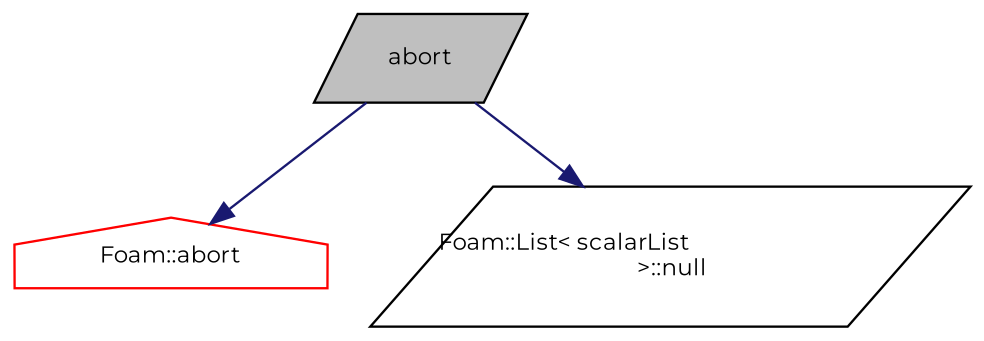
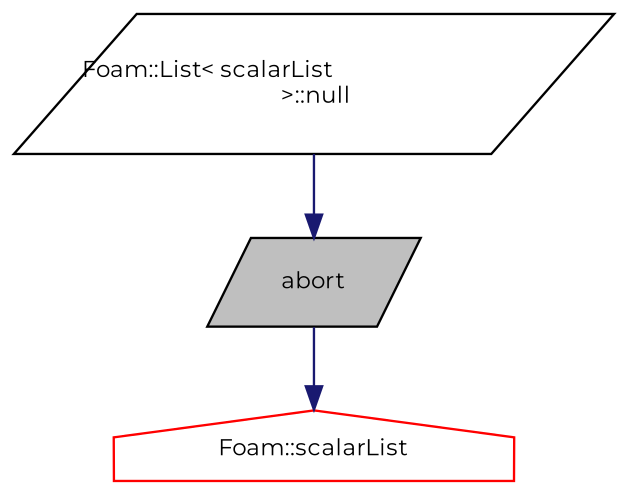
(519, 137) -> (314, 184)
(171, 257) -> (314, 449)
